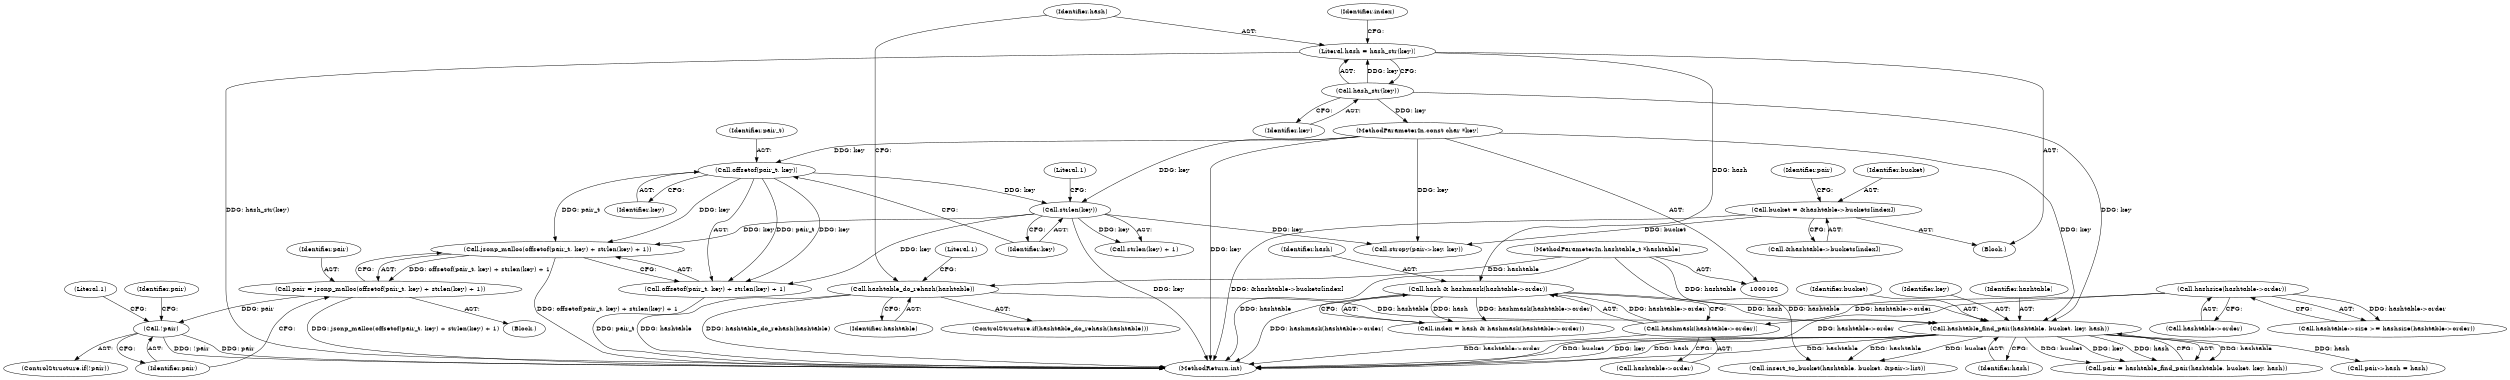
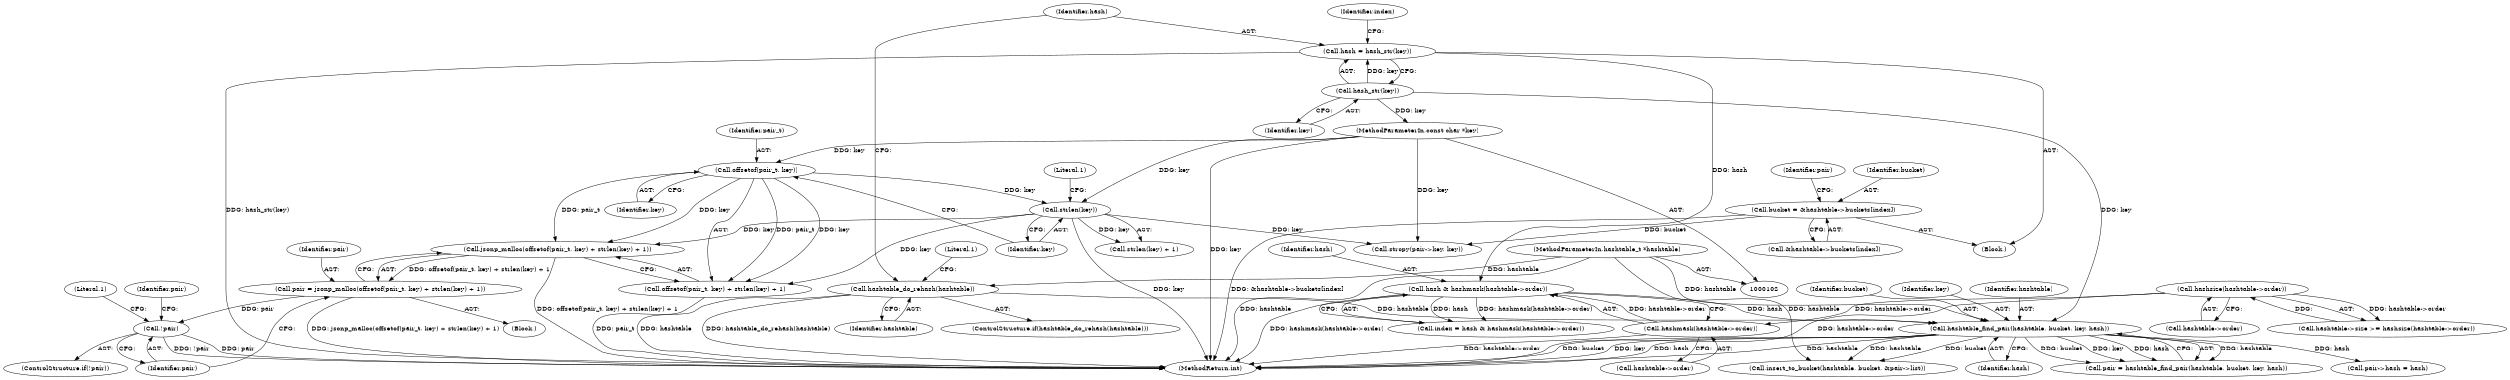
(1368, 51) -> (1368, 51)
(1846, 150) -> none
(2305, 309) -> (2305, 309)
